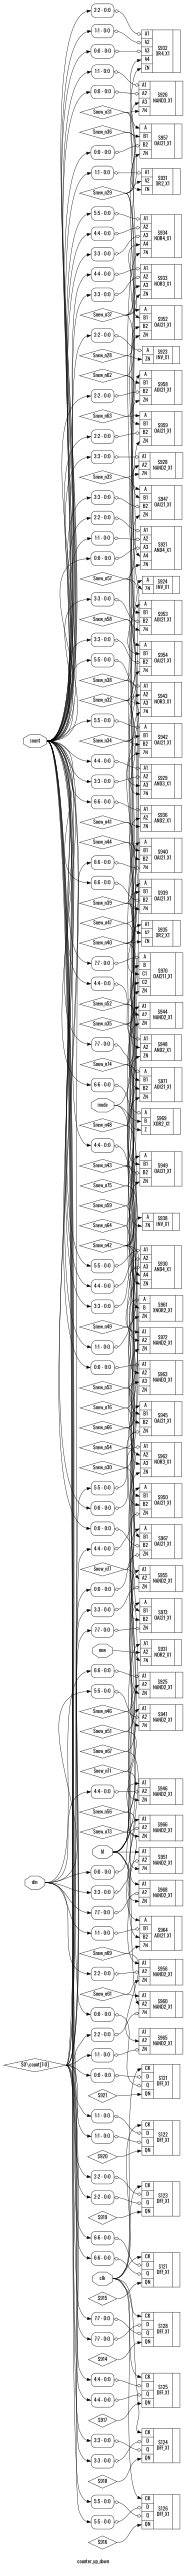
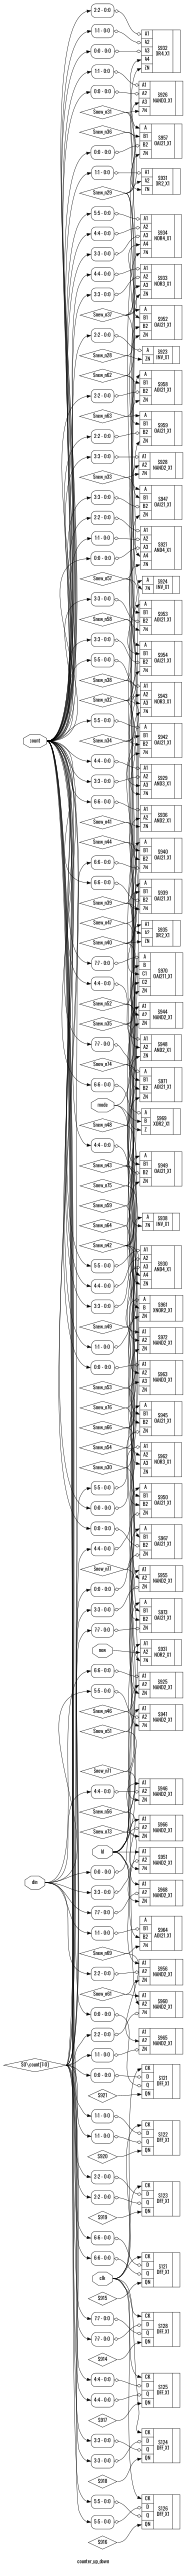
(103, 1752) -> none
